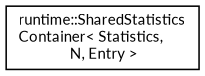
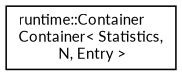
(103, 38) -> (91, 38)
